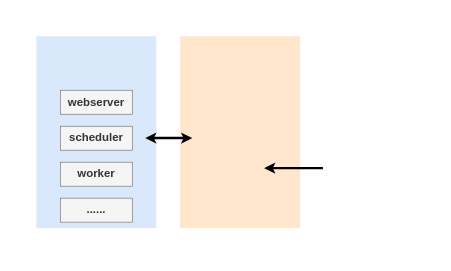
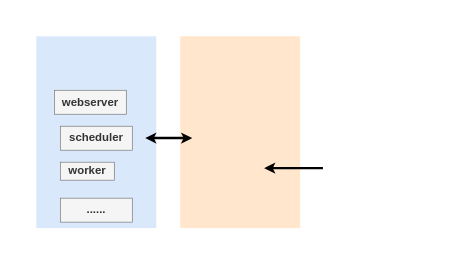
(96, 102) -> (90, 102)
(96, 174) -> (87, 171)
